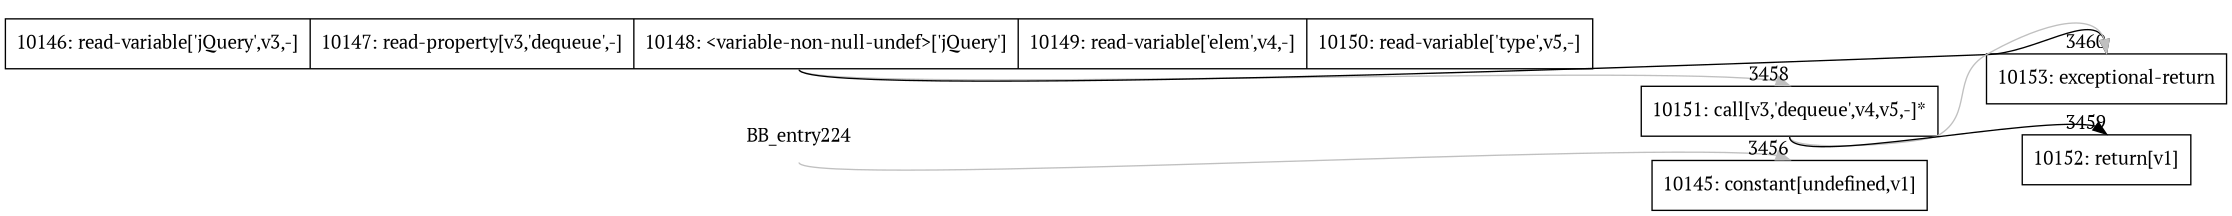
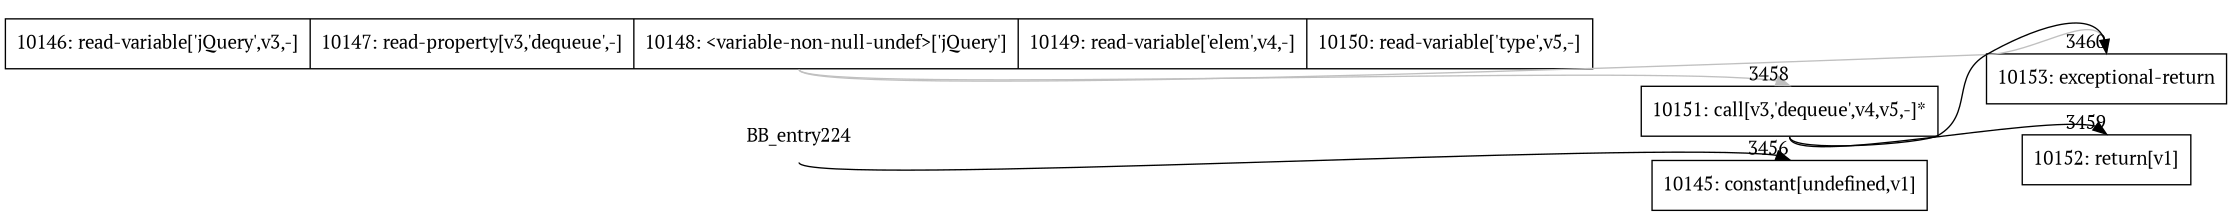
(1652, 66) -> (1652, 66)
(1960, 105) -> (1960, 105)
(1288, 161) -> (1288, 161)
